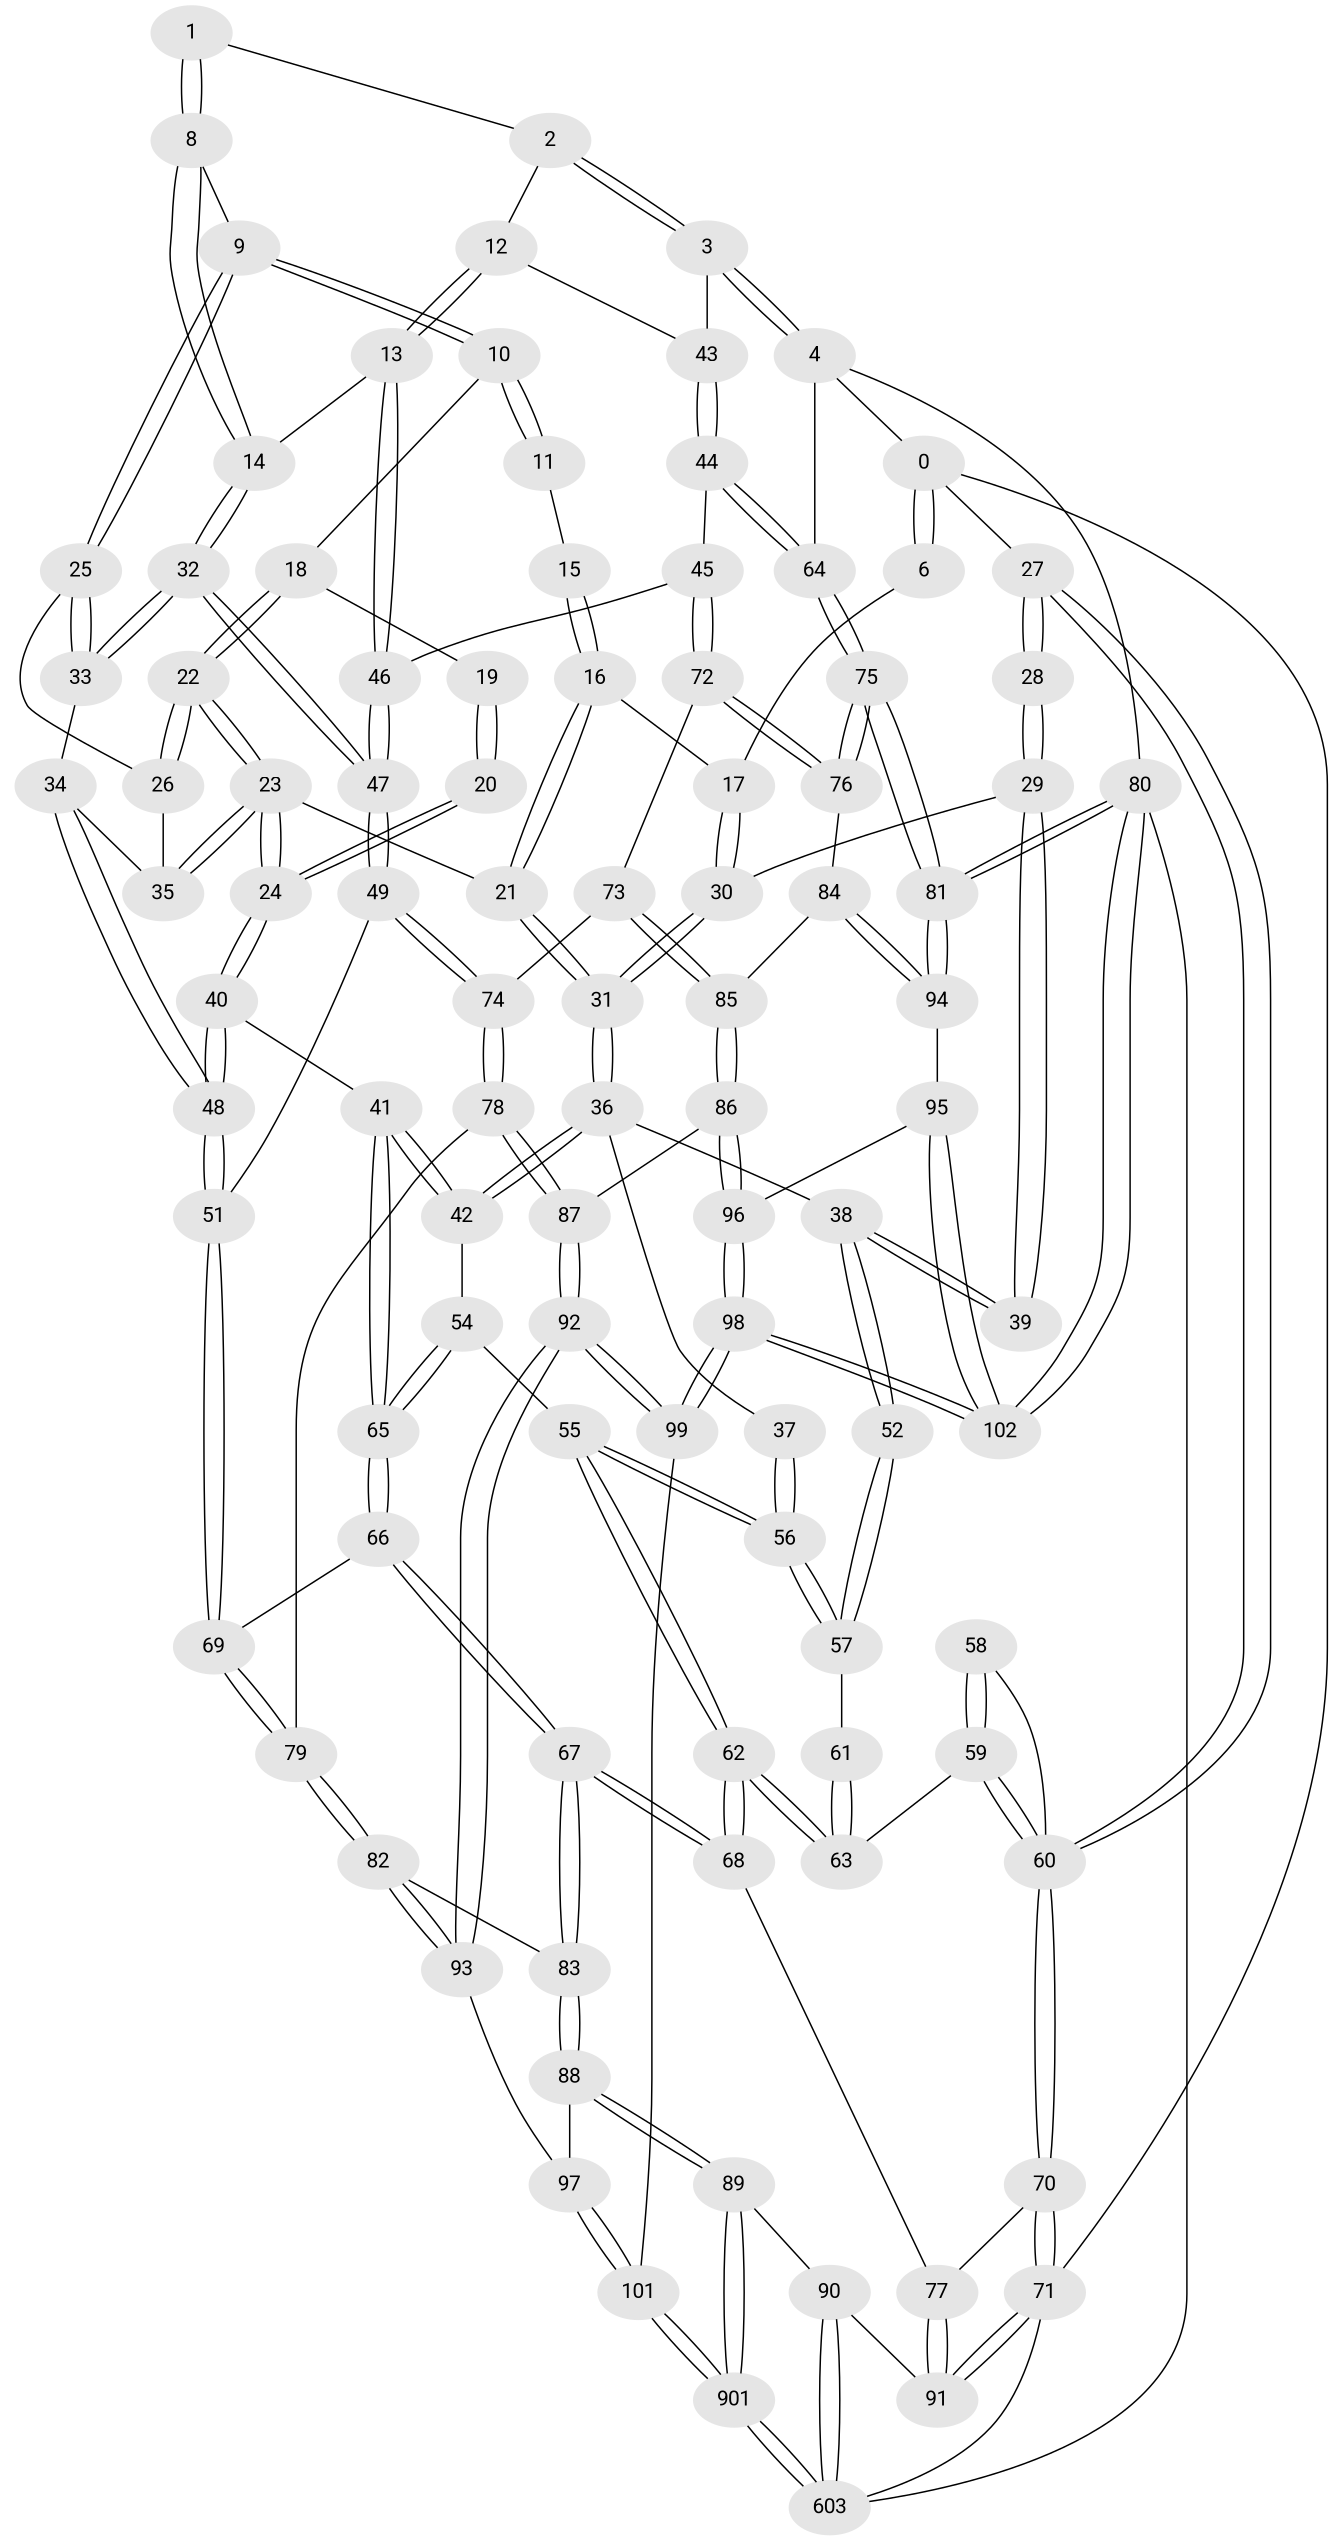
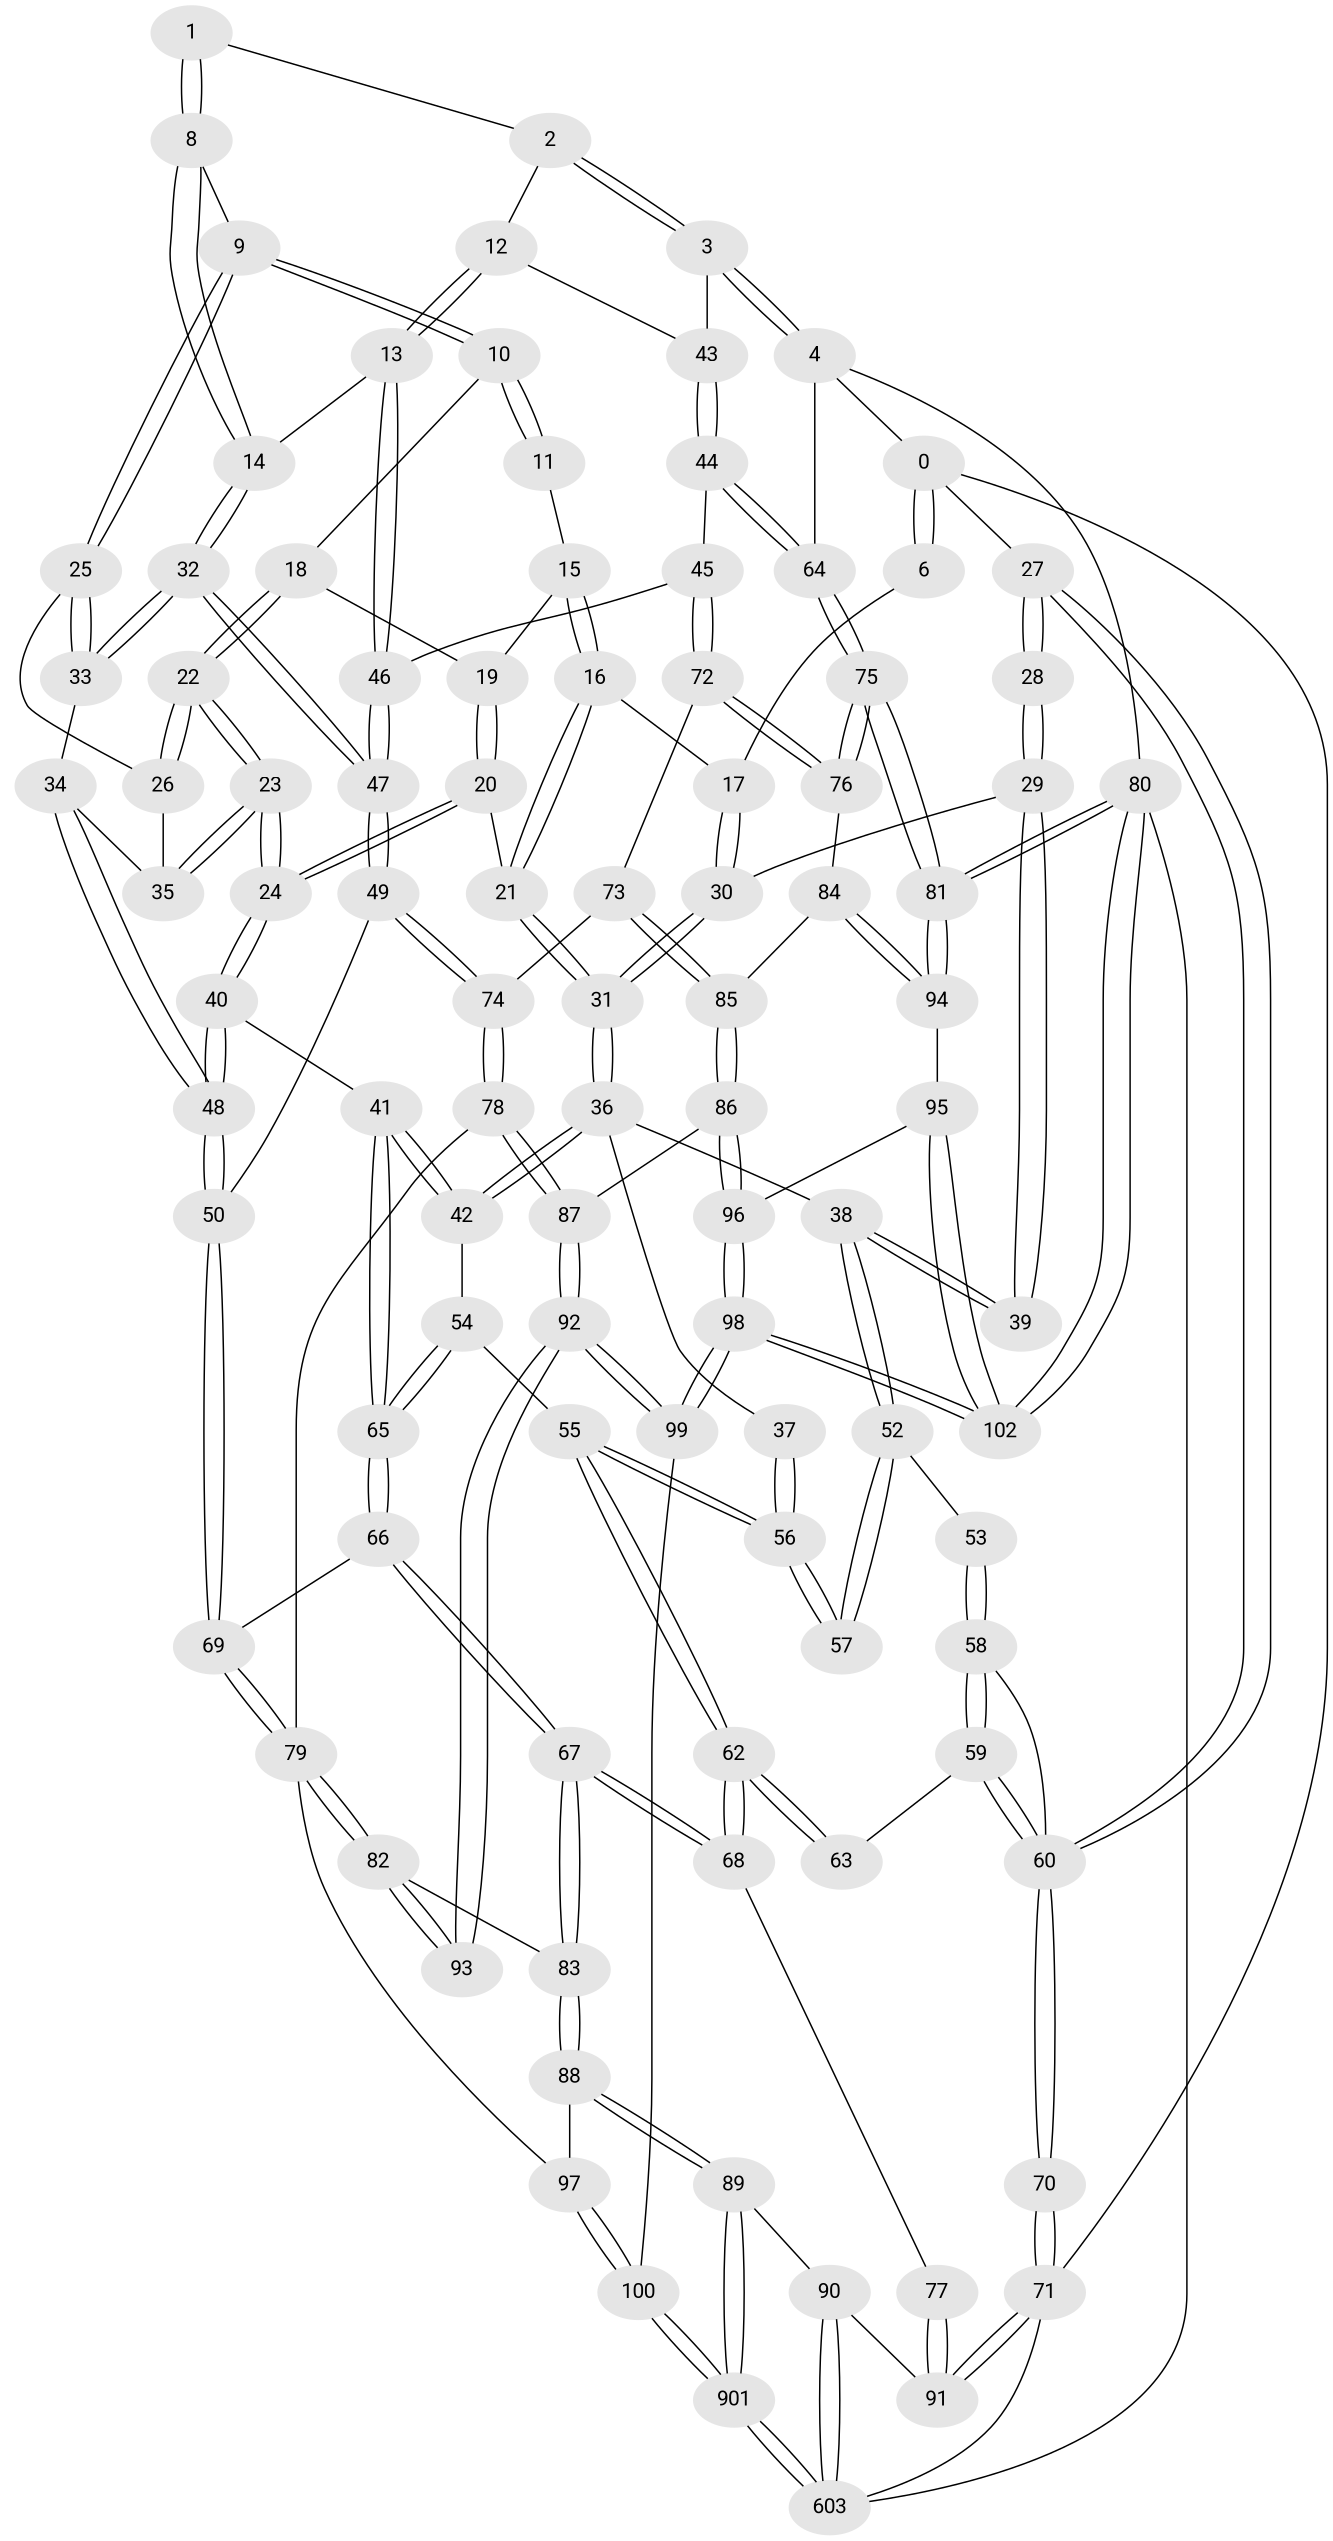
none -> (522, 634)
(401, 847) -> (496, 840)
(214, 1216) -> (214, 1216)
none -> (976, 1539)
(842, 1754) -> none
(505, 2081) -> (387, 1993)
(991, 2239) -> none
(638, 2292) -> (638, 2292)
